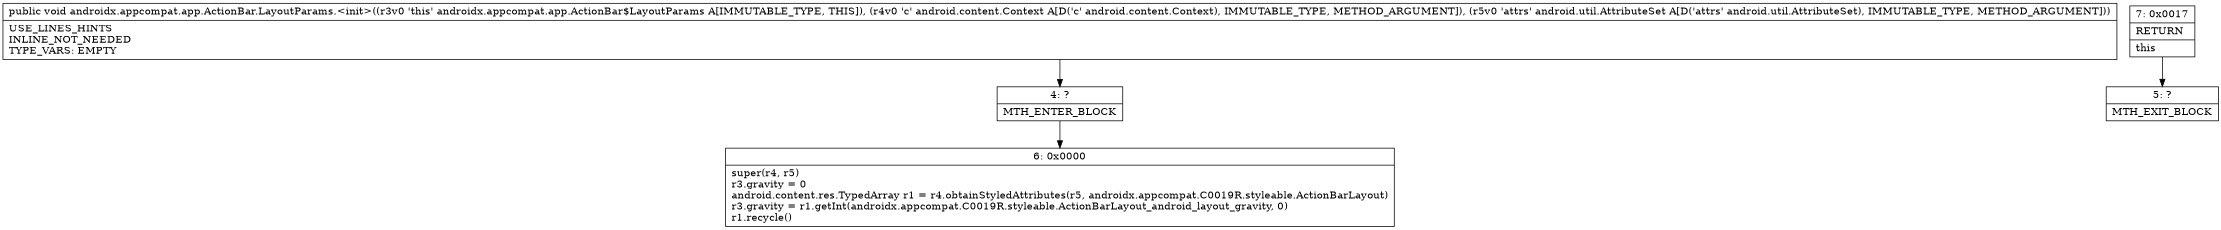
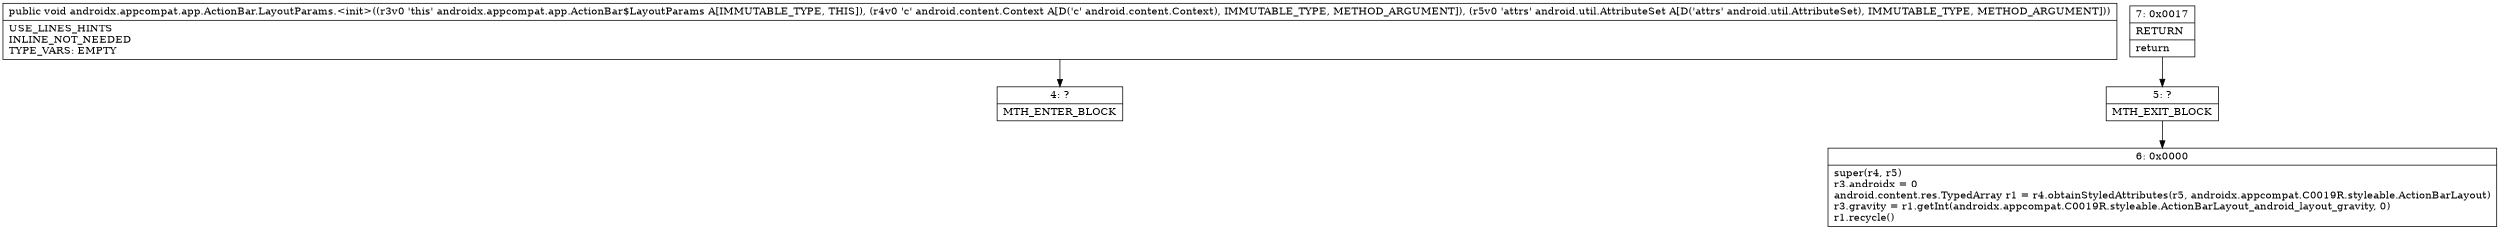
(2146, 48) -> (2153, 48)
(1060, 131) -> (2162, 131)
(769, 184) -> (1876, 184)
